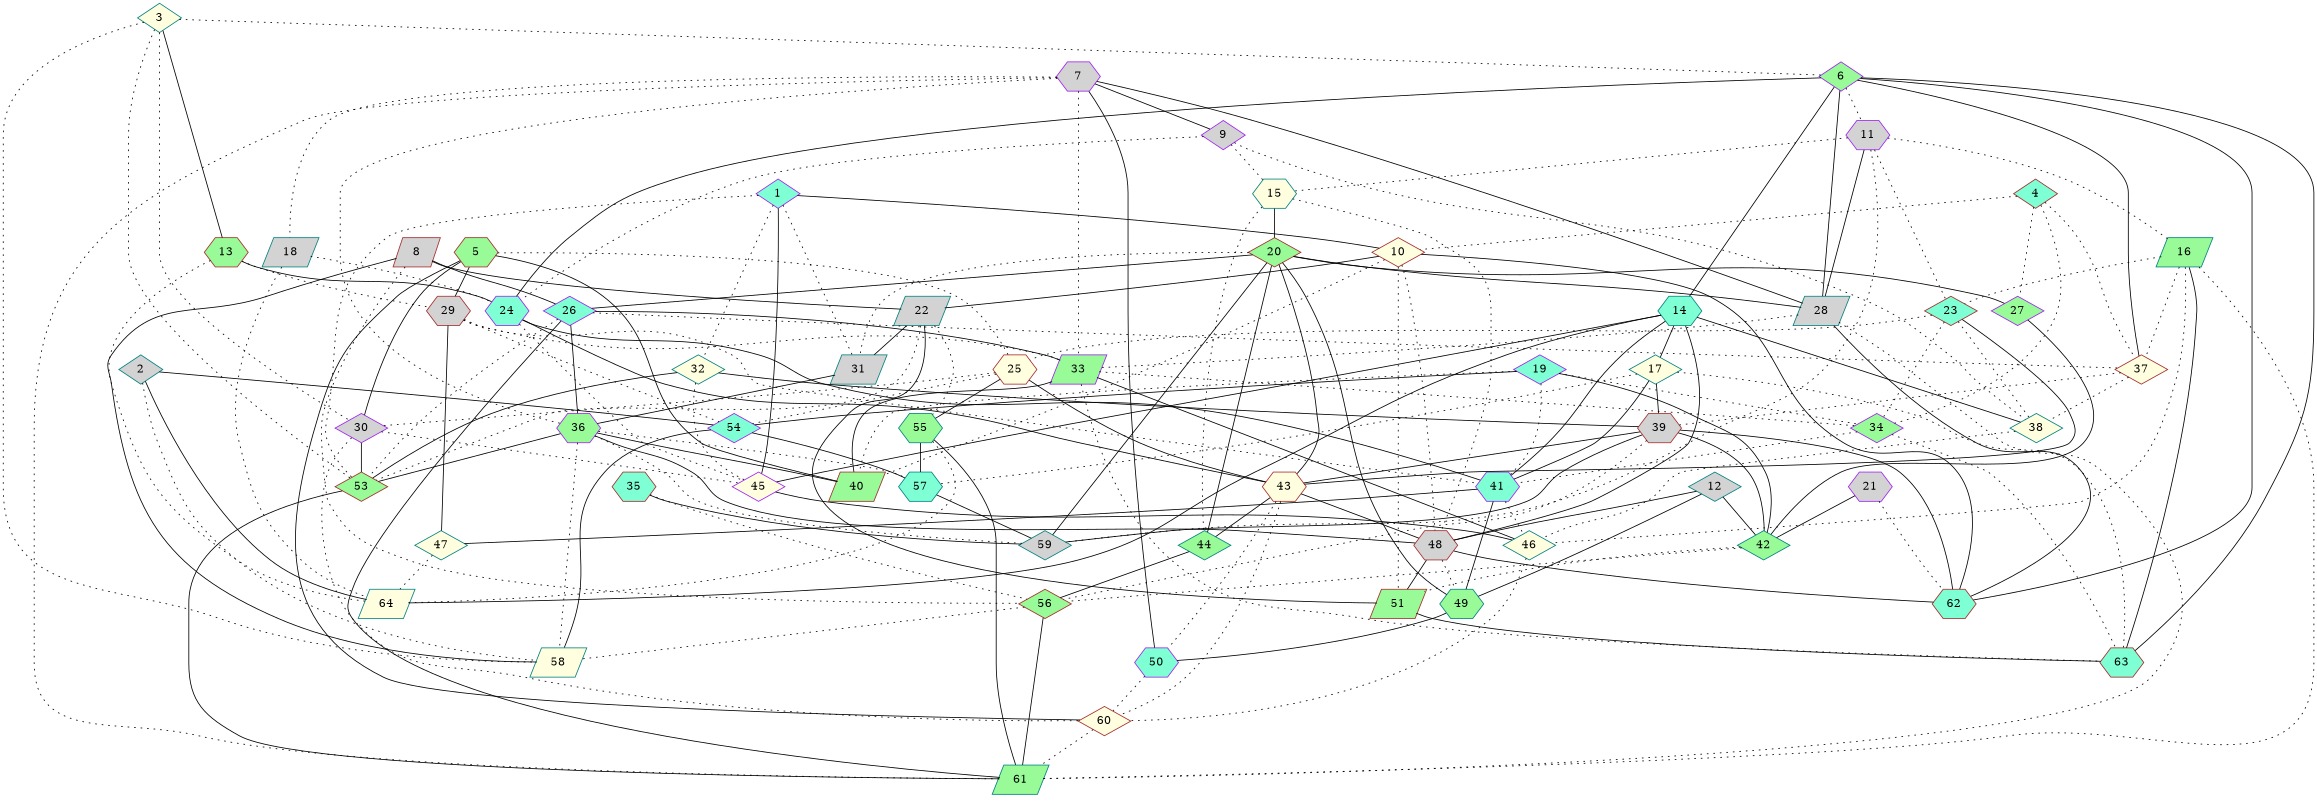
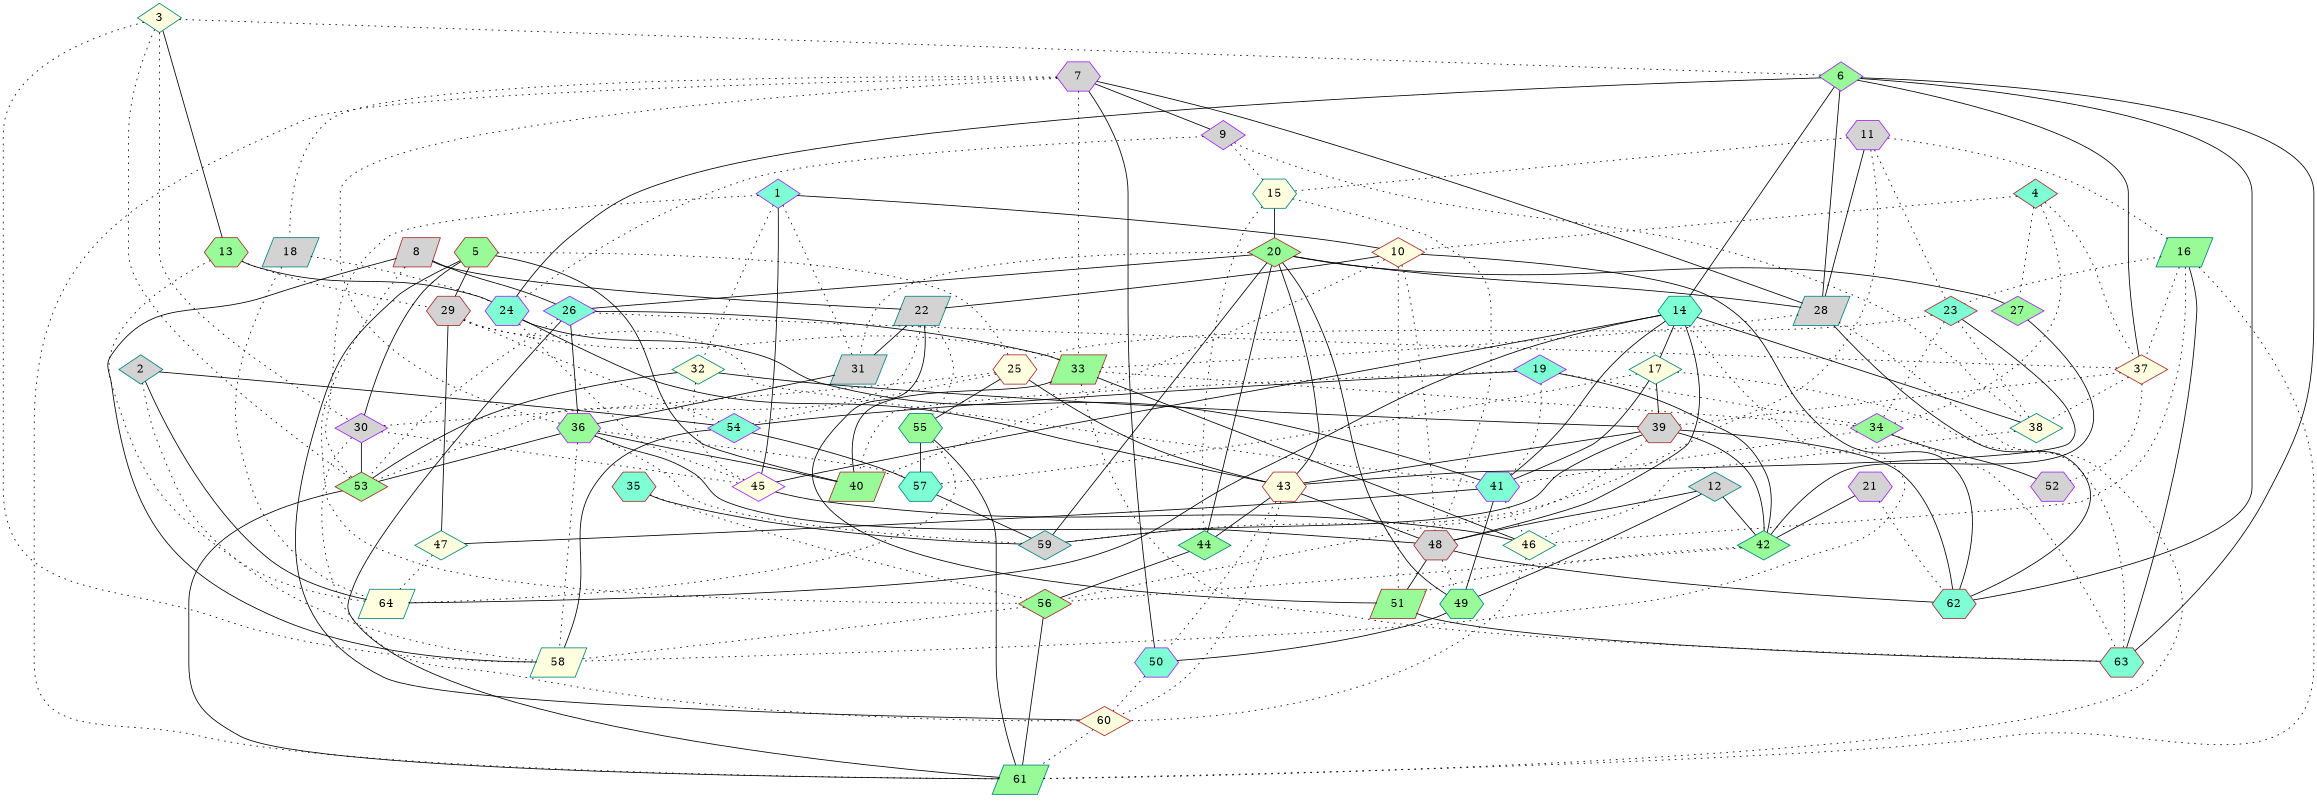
(1854, 104) -> none
(1078, 370) -> (1078, 370)
none -> (2053, 487)
none -> (1362, 629)
